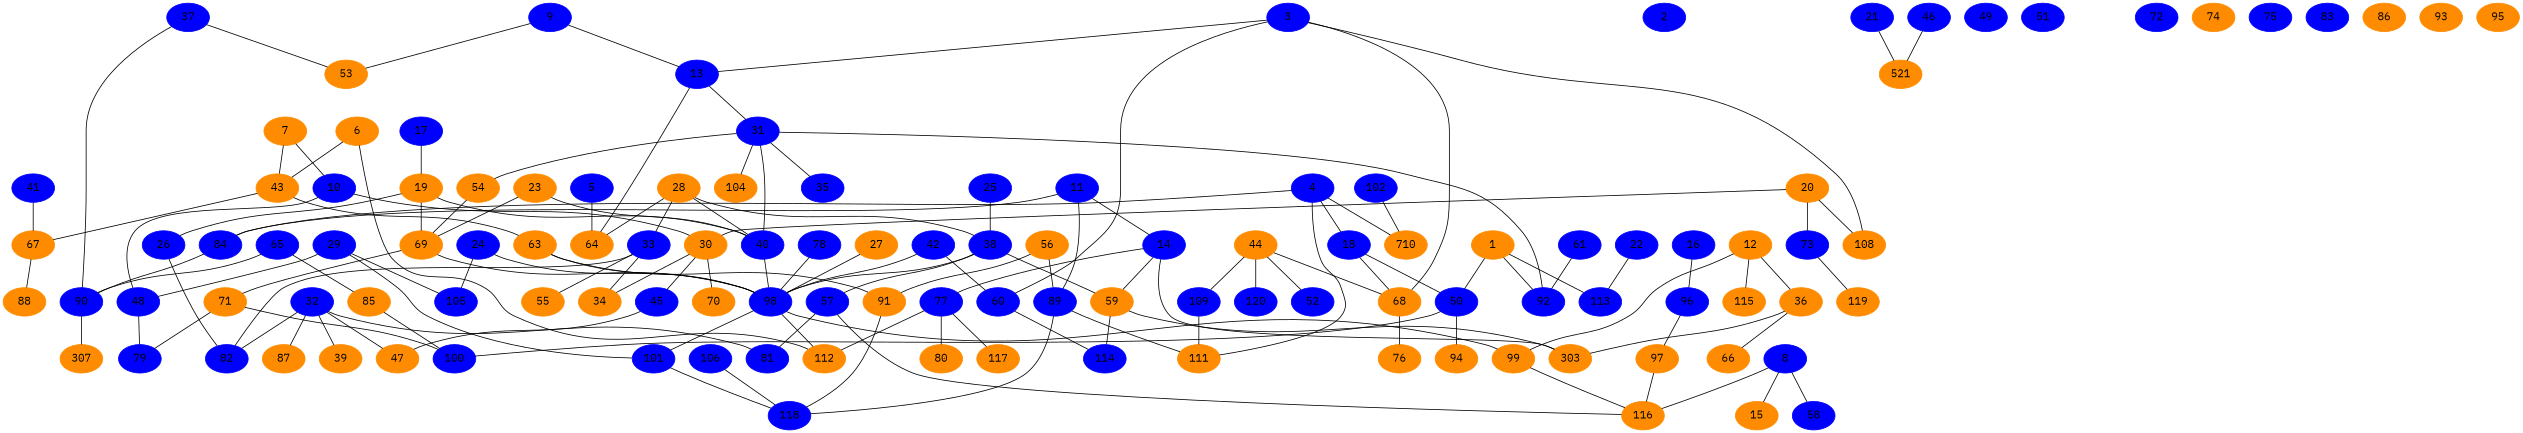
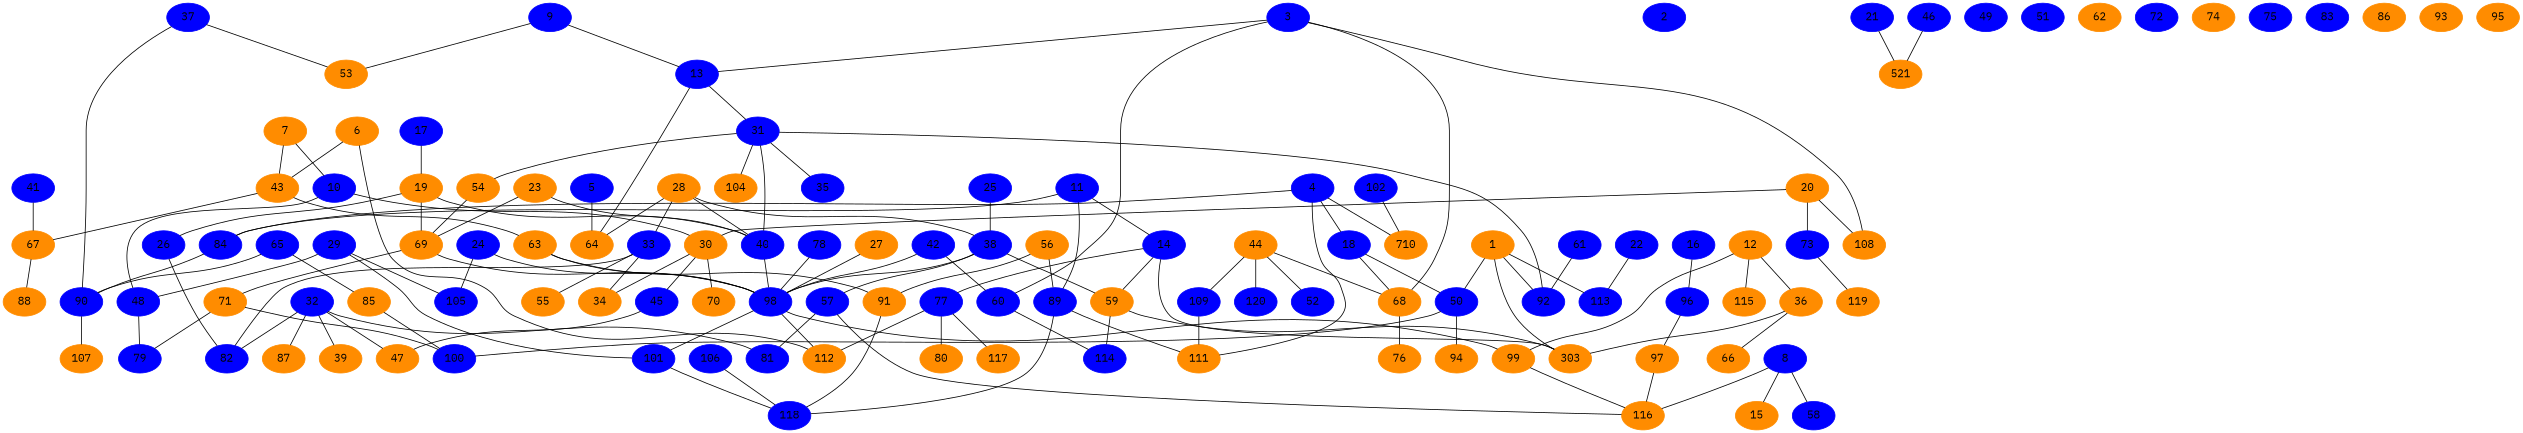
none -> (2100, 17)
none -> (1513, 312)
(81, 359) -> (81, 359)
